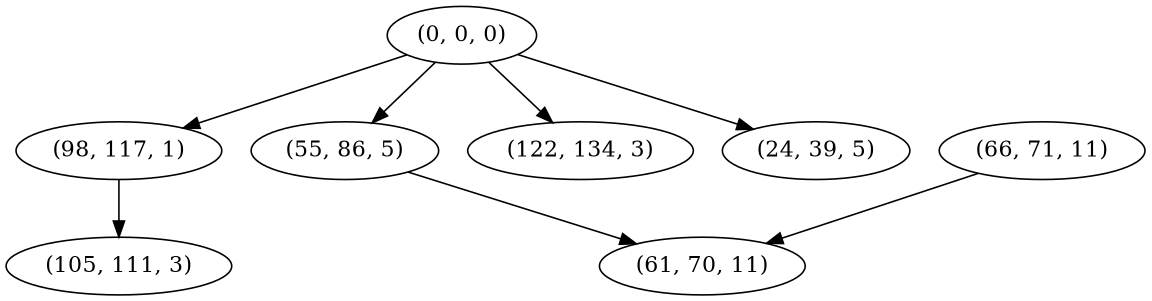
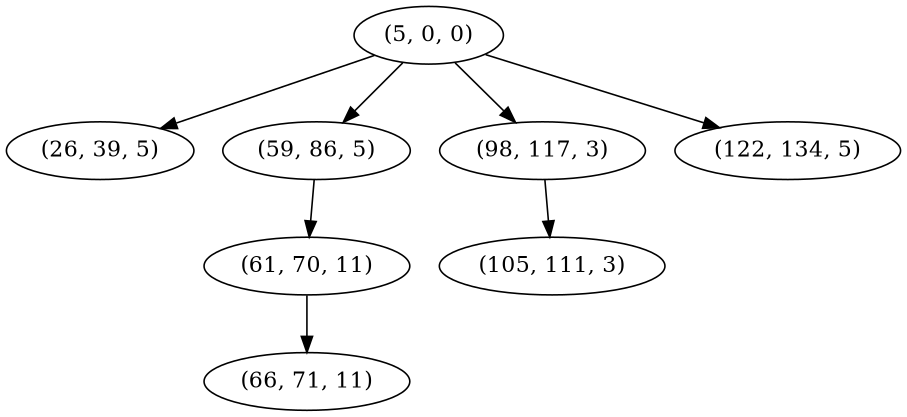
(462, 35) -> (429, 35)
(119, 151) -> (543, 151)
(345, 151) -> (317, 151)
(581, 151) -> (788, 151)
(816, 151) -> (100, 151)
(880, 206) -> (307, 316)
